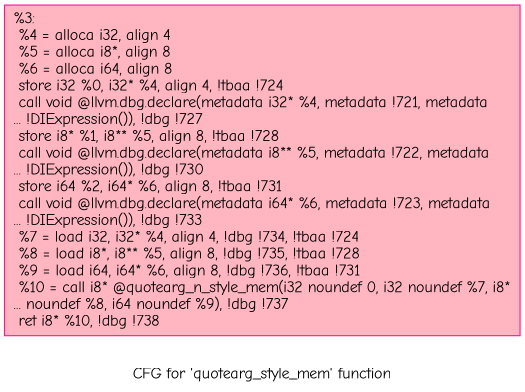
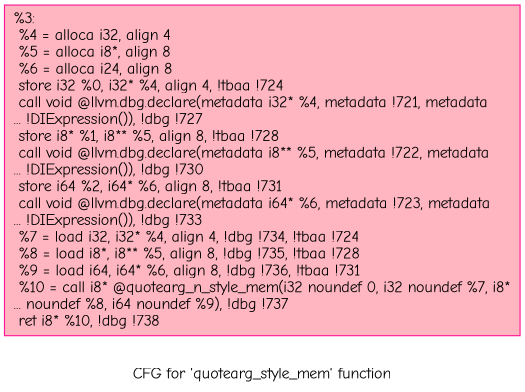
(93, 69) -> (93, 69)
